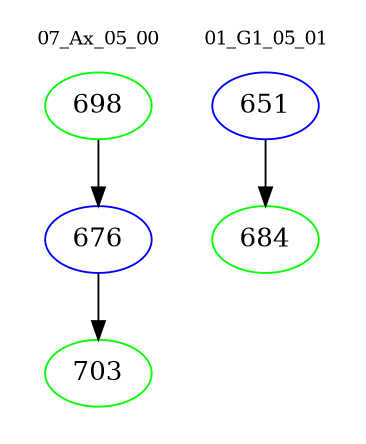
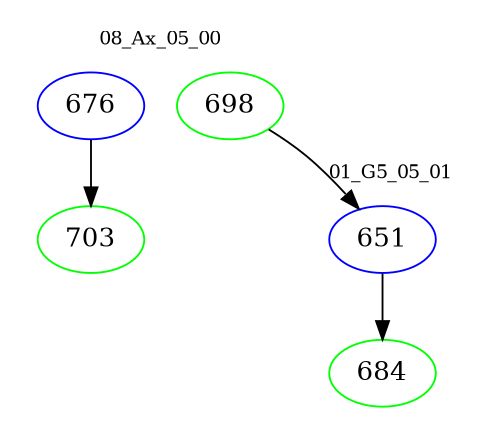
(98, 40) -> (161, 40)
(266, 40) -> (391, 174)
(98, 164) -> (326, 174)
